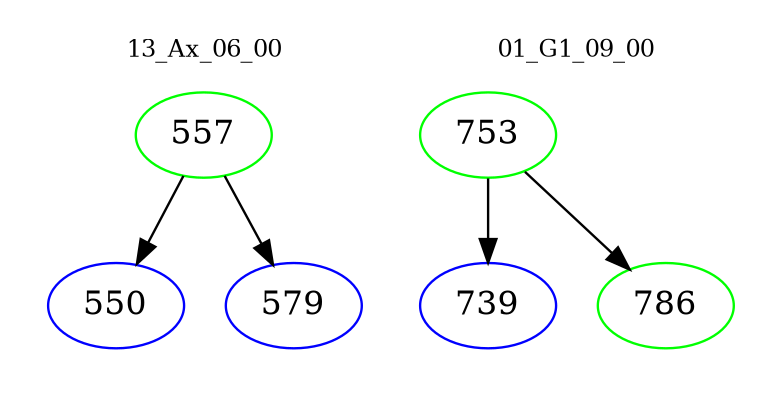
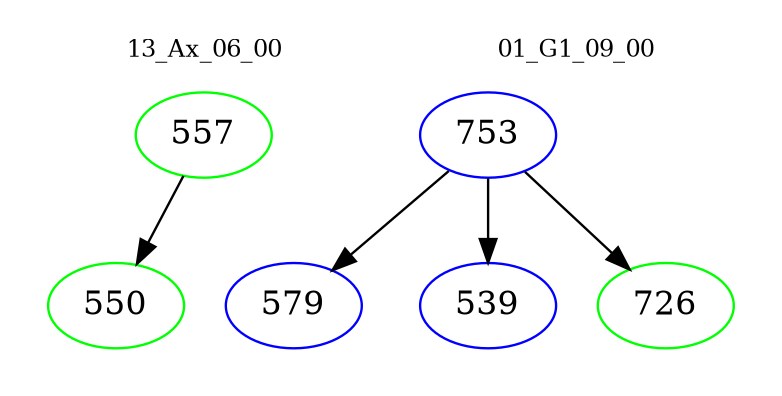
(488, 135) -> (488, 135)
(243, 210) -> (417, 198)
(116, 306) -> (116, 306)
(488, 306) -> (488, 306)
(666, 306) -> (666, 306)
